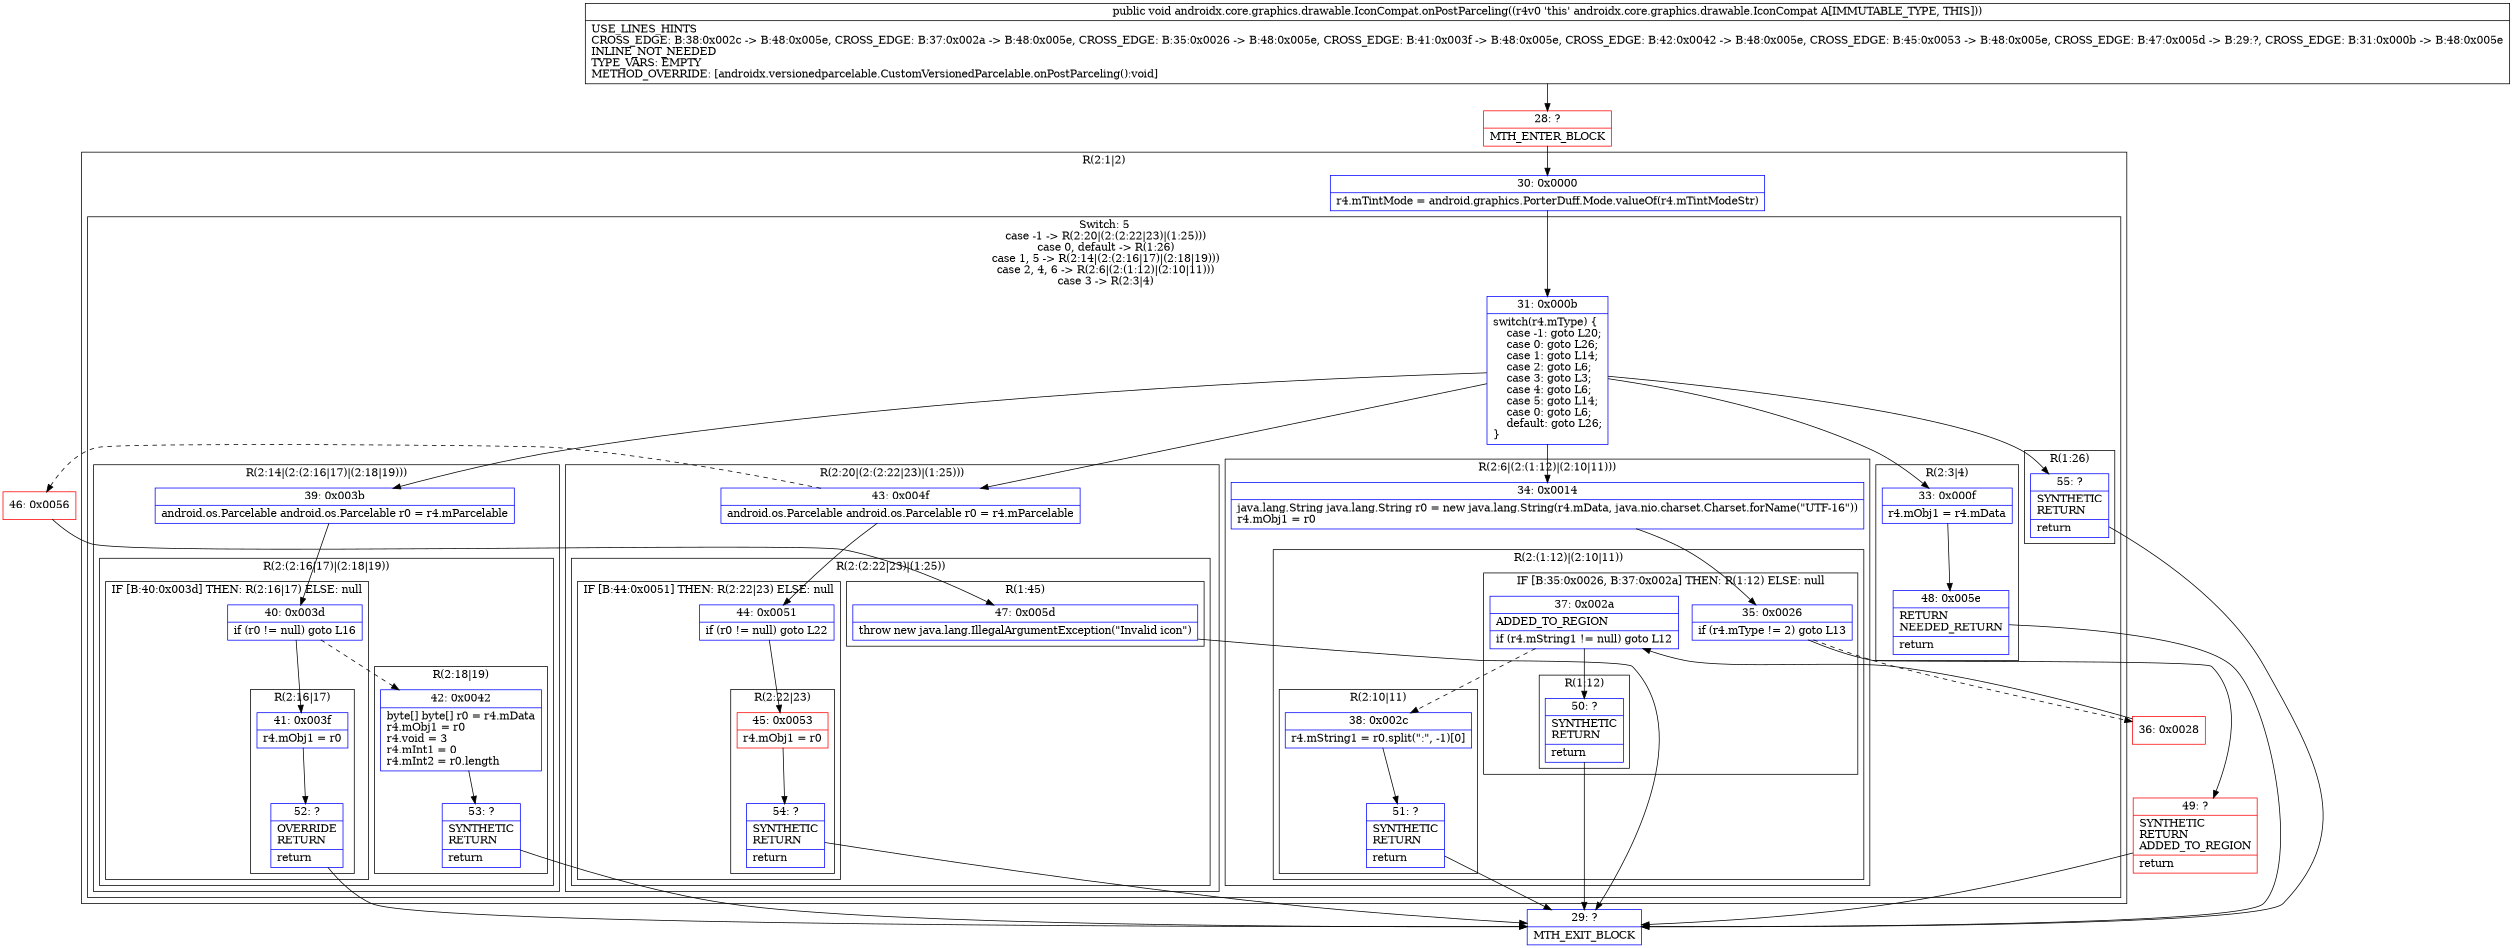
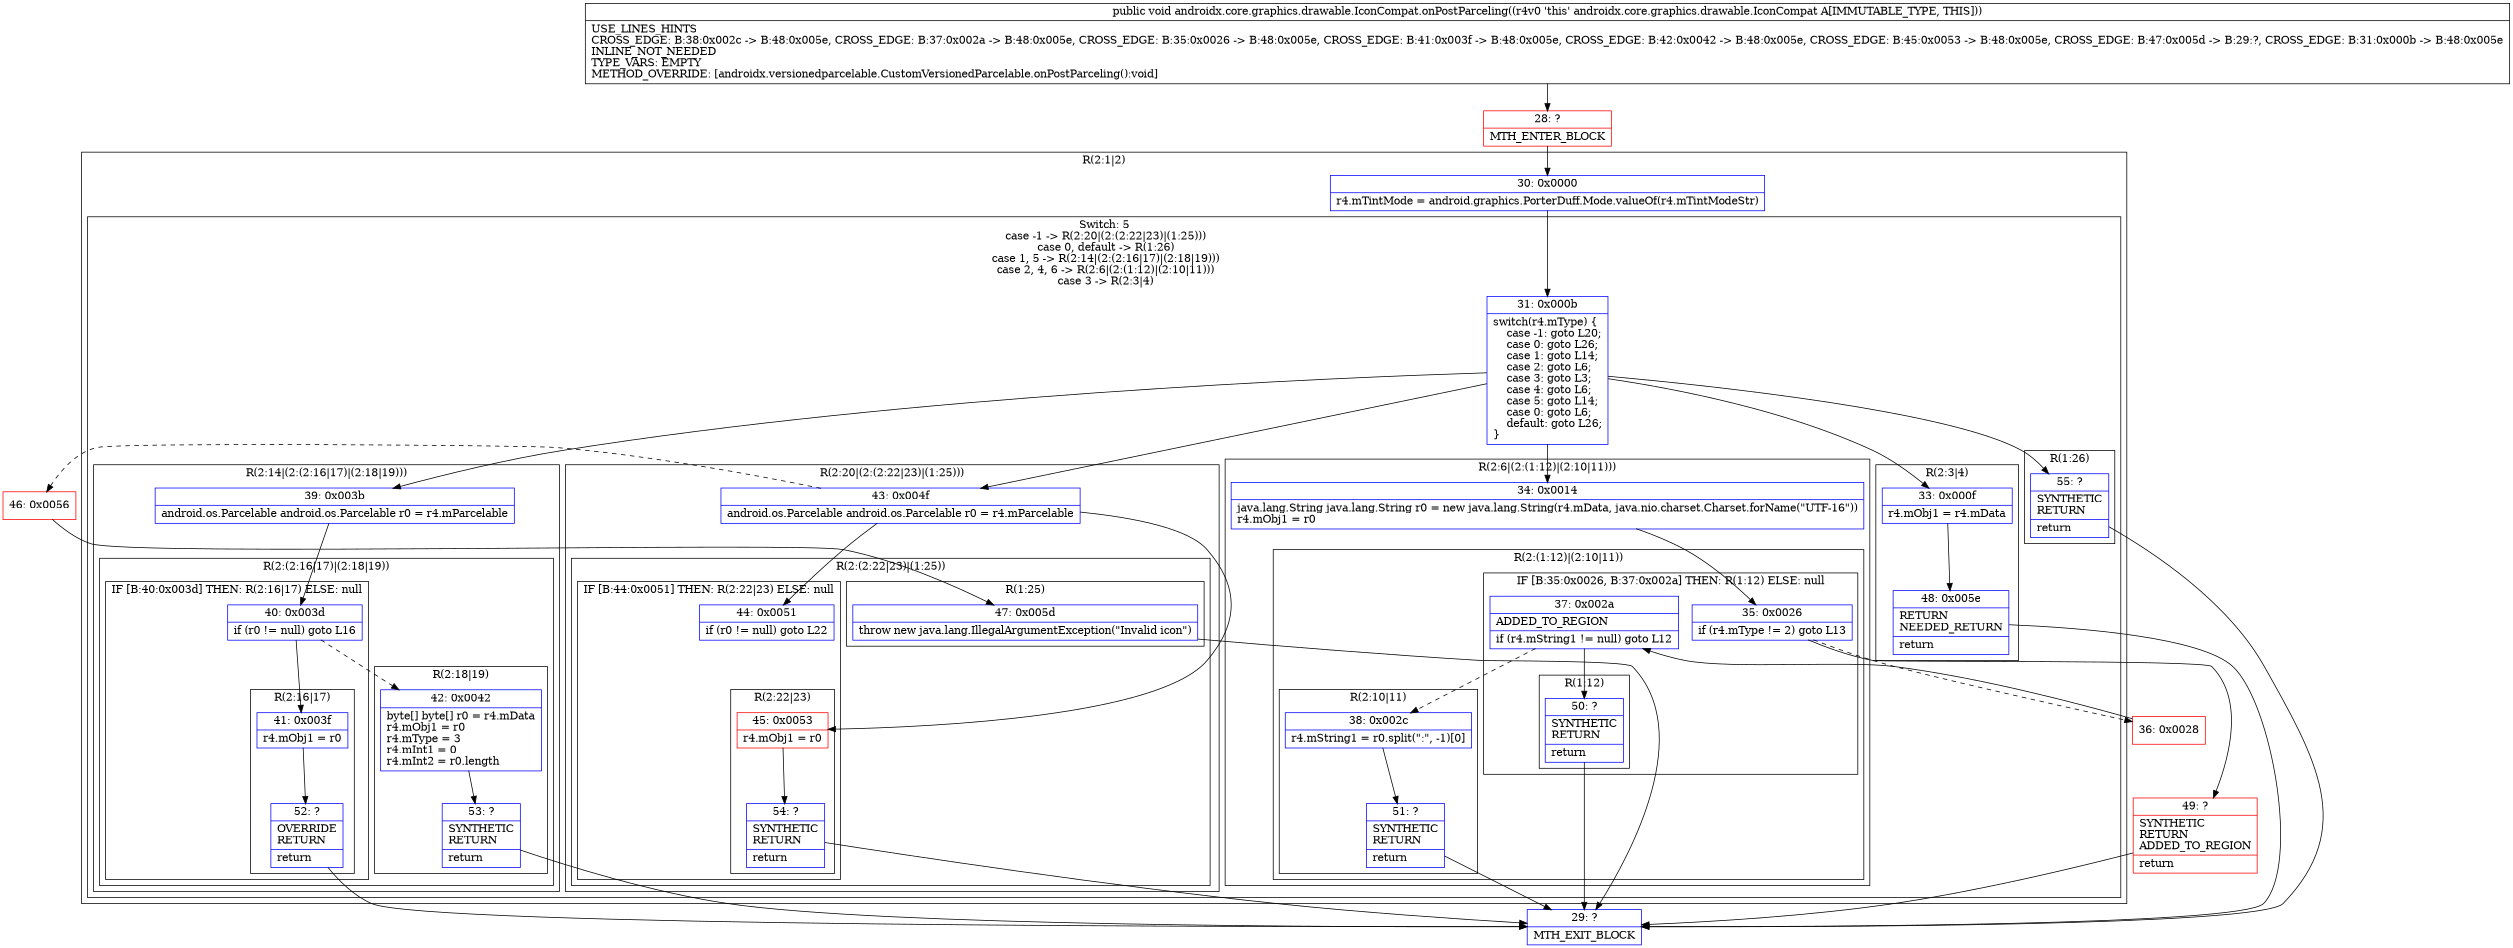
(1025, 590) -> (1025, 590)
(774, 673) -> (1153, 691)
(417, 739) -> (424, 739)
